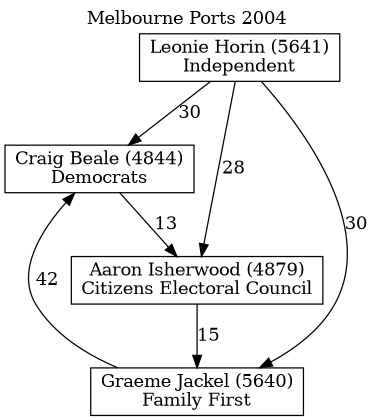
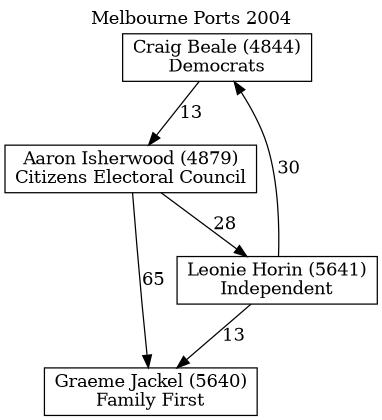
(220, 163) -> (199, 221)
(357, 225) -> (234, 336)
(34, 301) -> none
(209, 336) -> (154, 280)
